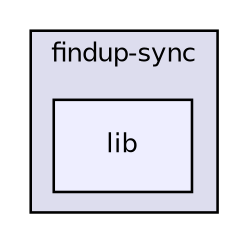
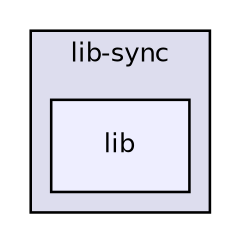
(124, 55) -> (120, 55)
